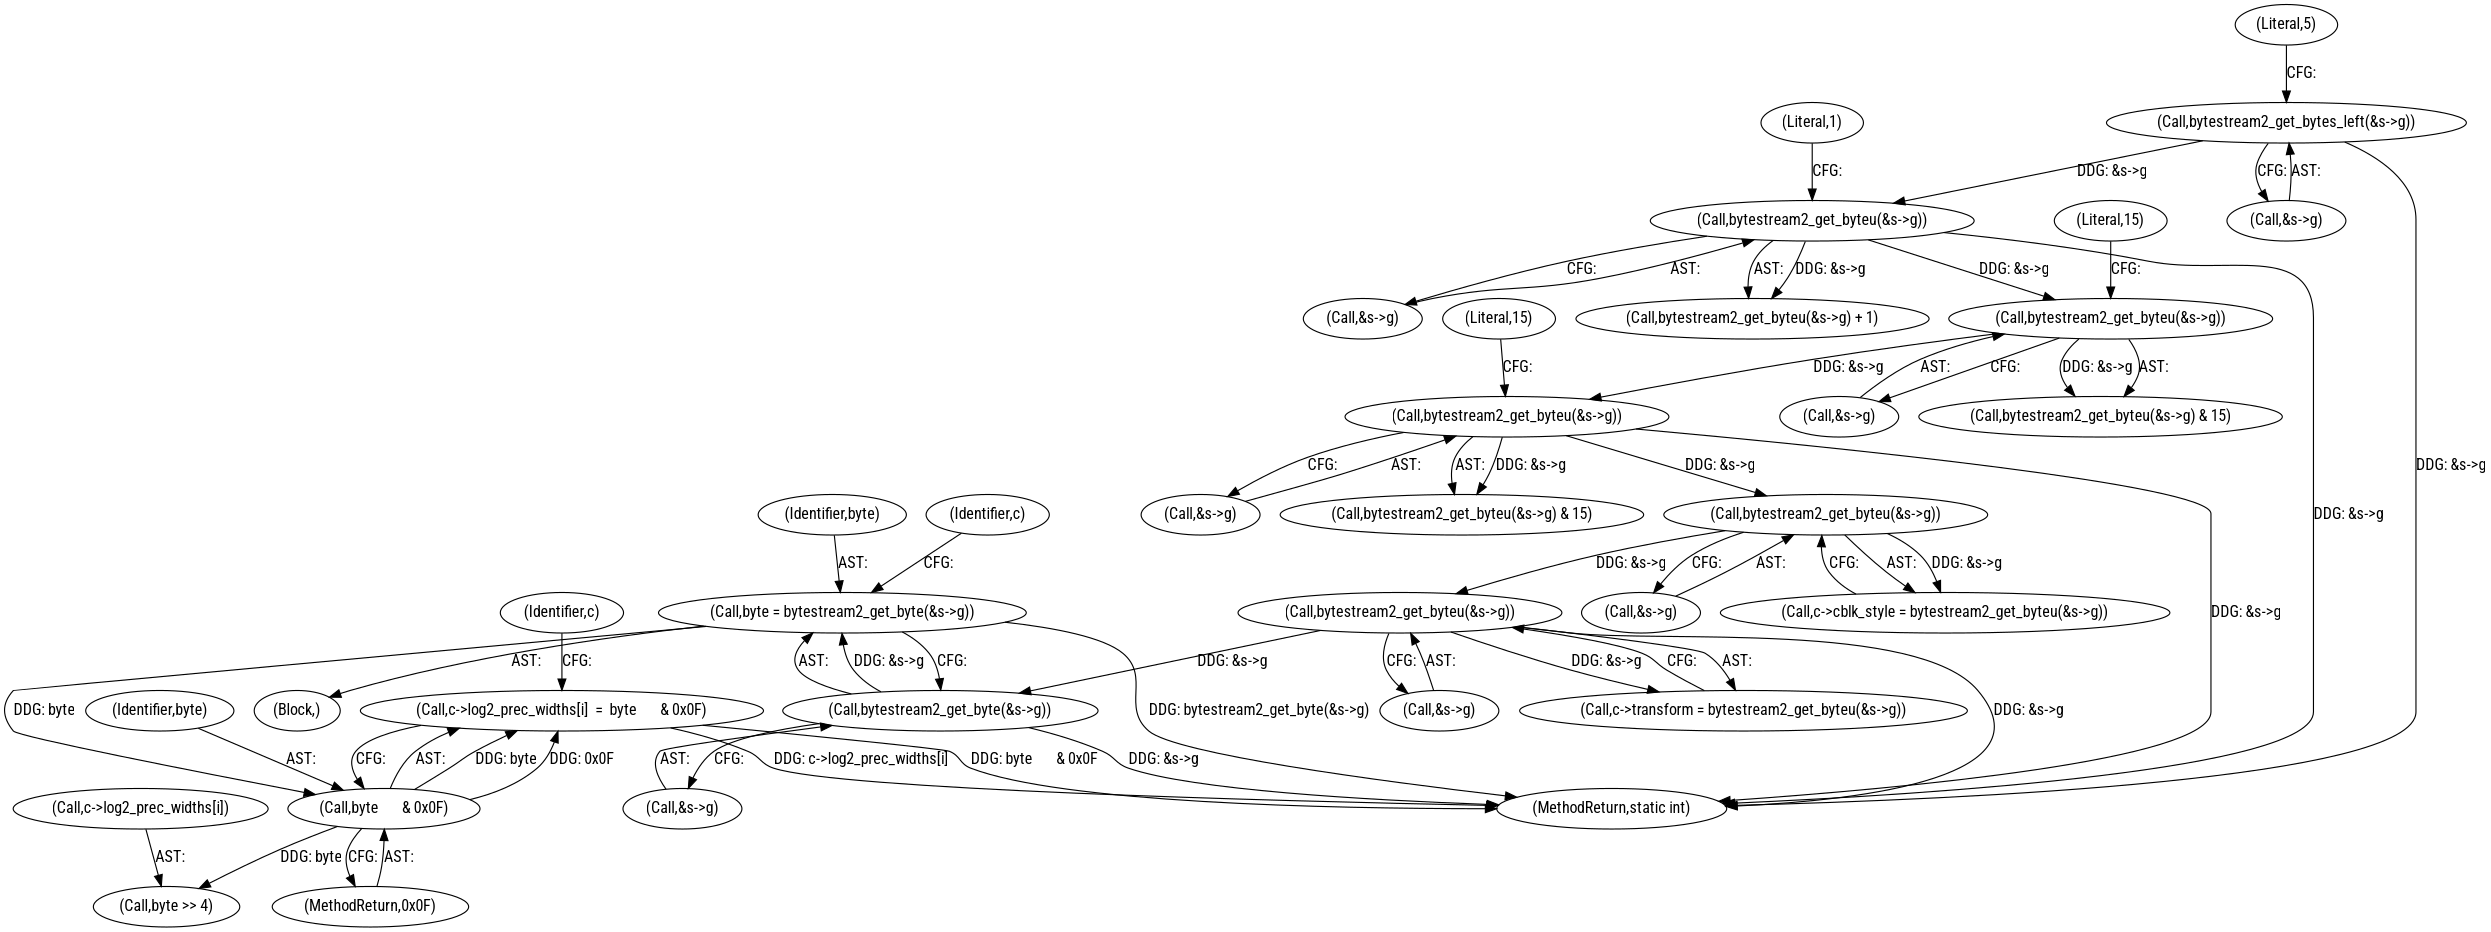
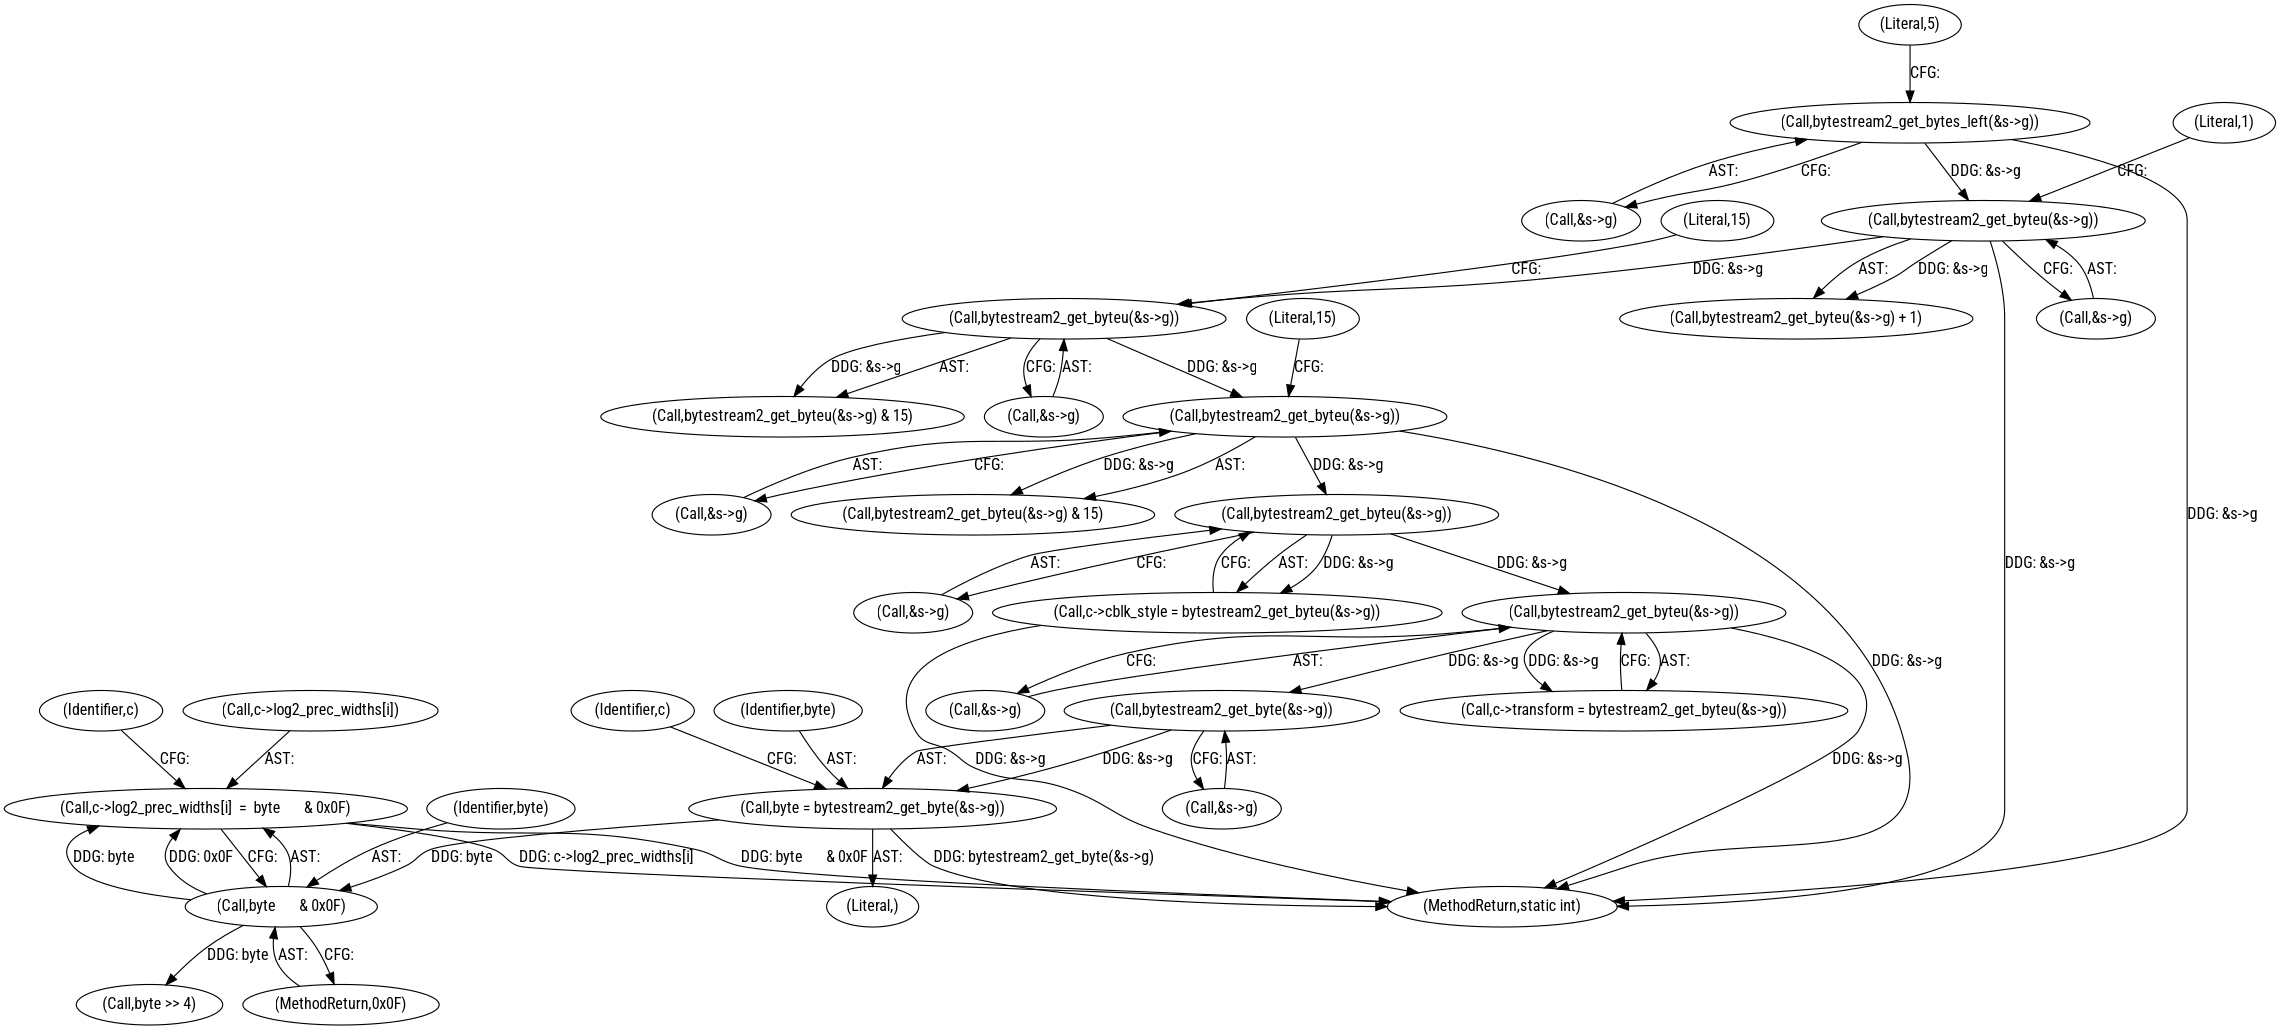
(927, 651) -> none
(297, 711) -> (873, 907)
(1253, 790) -> (1064, 788)
(152, 852) -> (263, 756)
